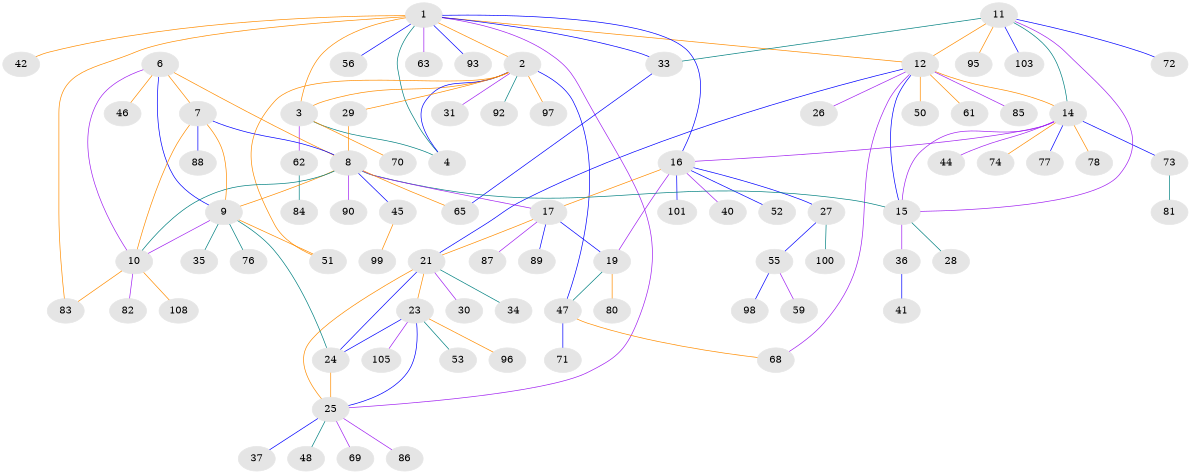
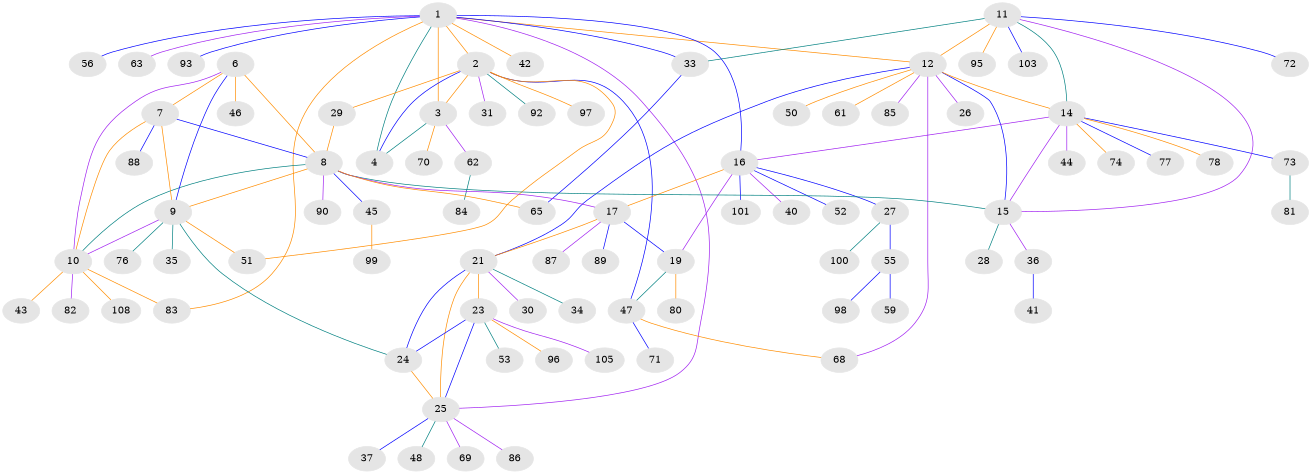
(787, 286) -> (890, 286)
none -> (21, 311)
